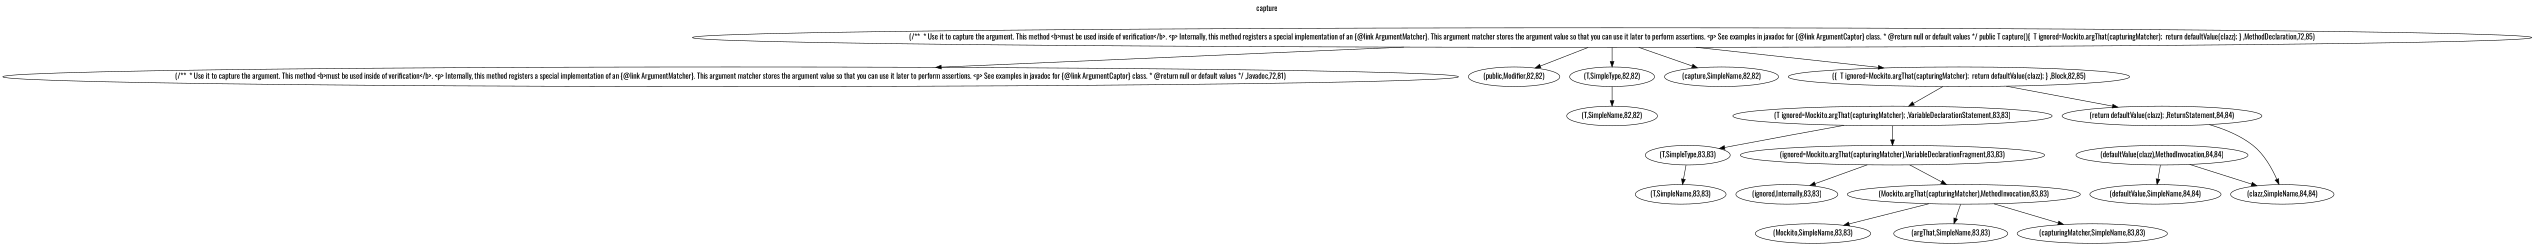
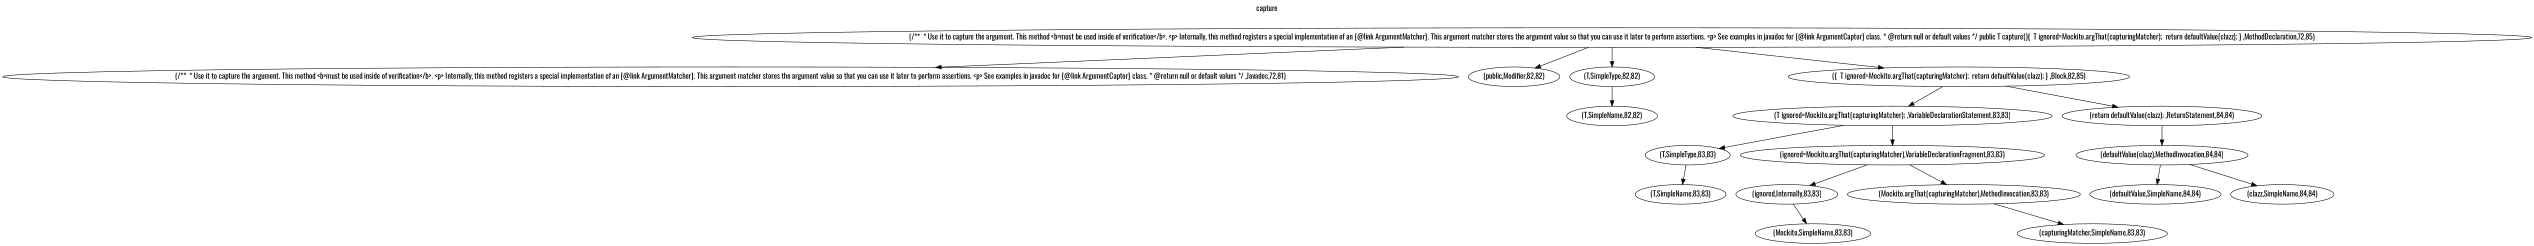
(1722, 77) -> none
(2250, 143) -> (2162, 133)
(1889, 214) -> (1798, 212)
(1951, 234) -> none
